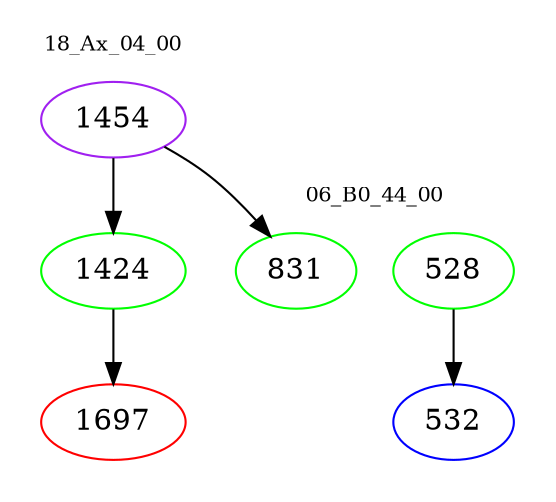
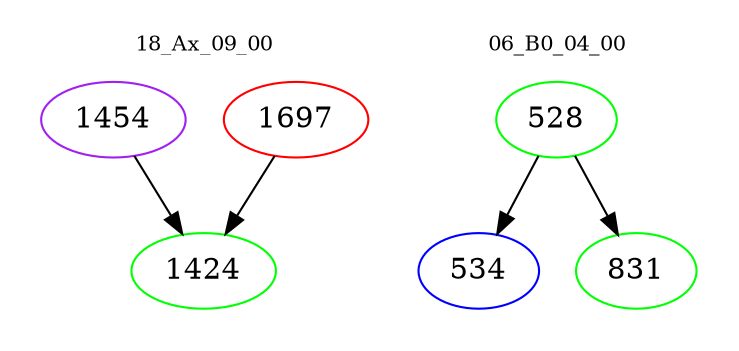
(113, 45) -> (205, 45)
(232, 195) -> (591, 186)
(375, 196) -> (558, 45)
(113, 336) -> (256, 186)
(454, 422) -> (479, 271)
